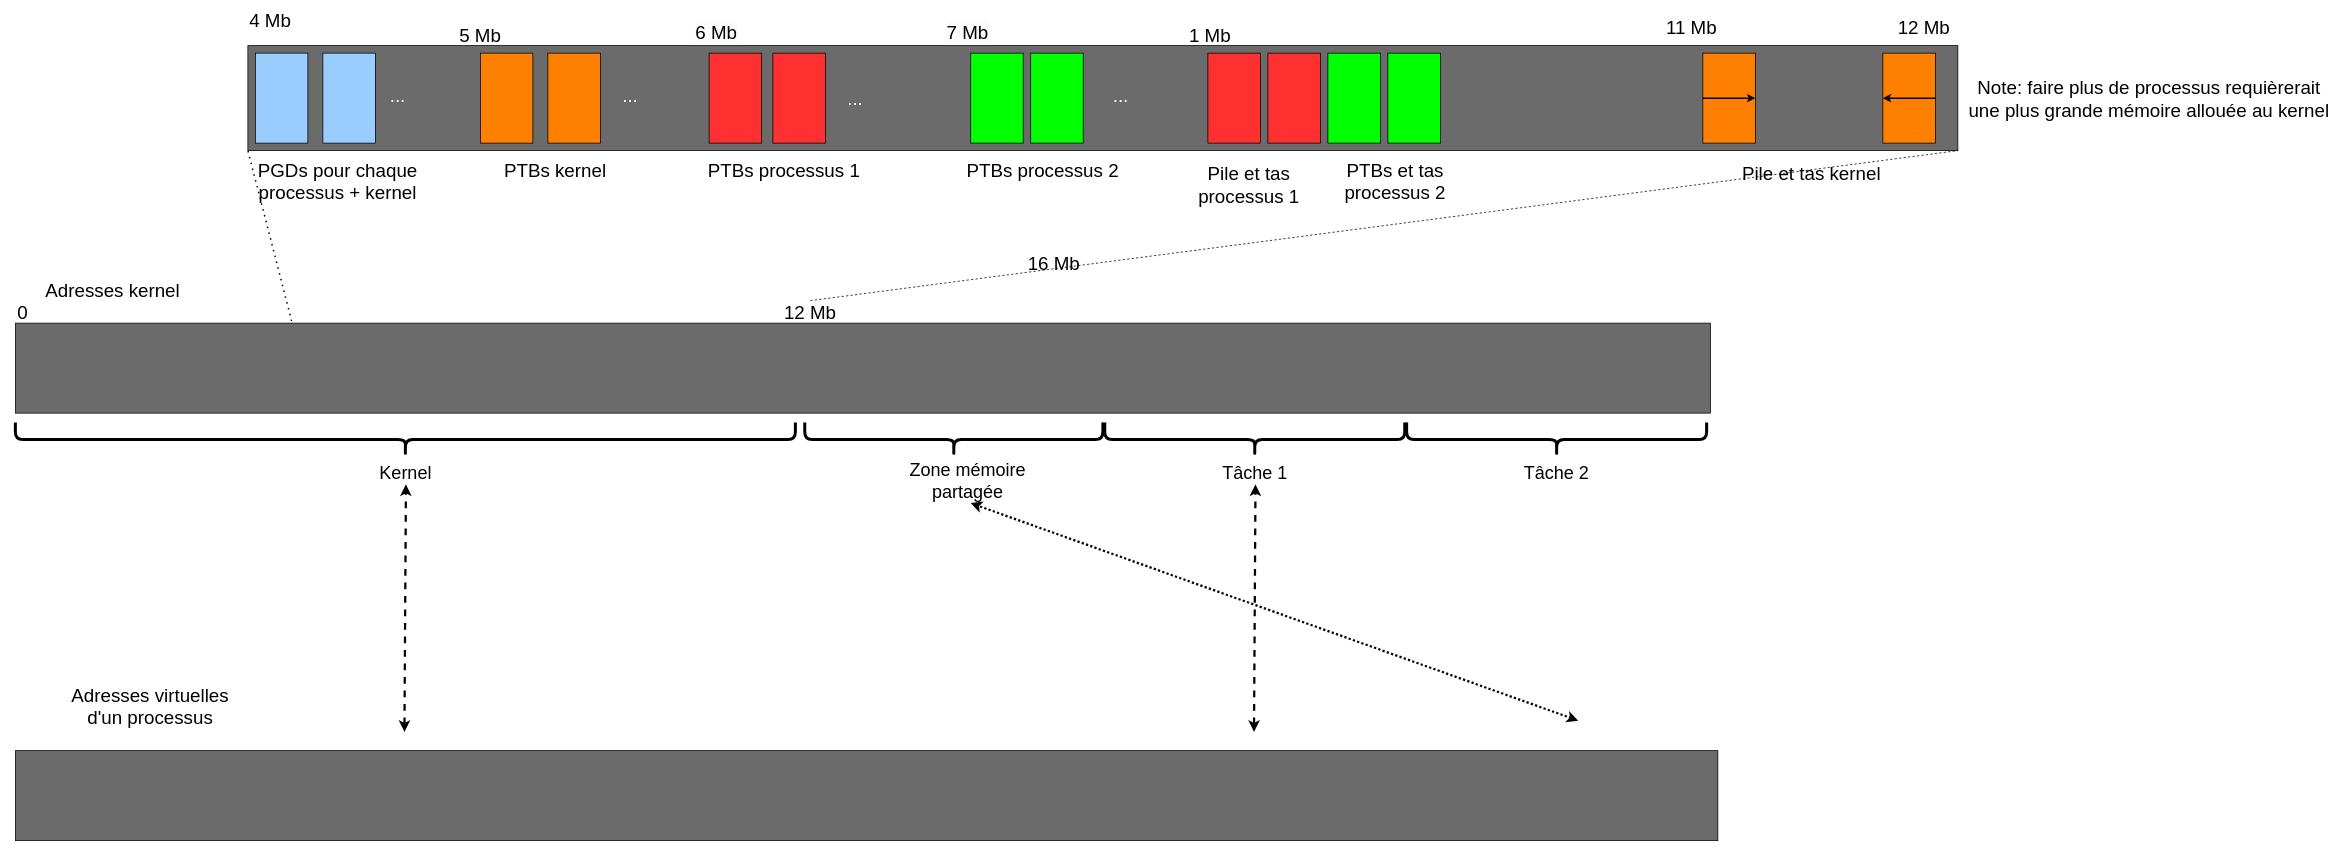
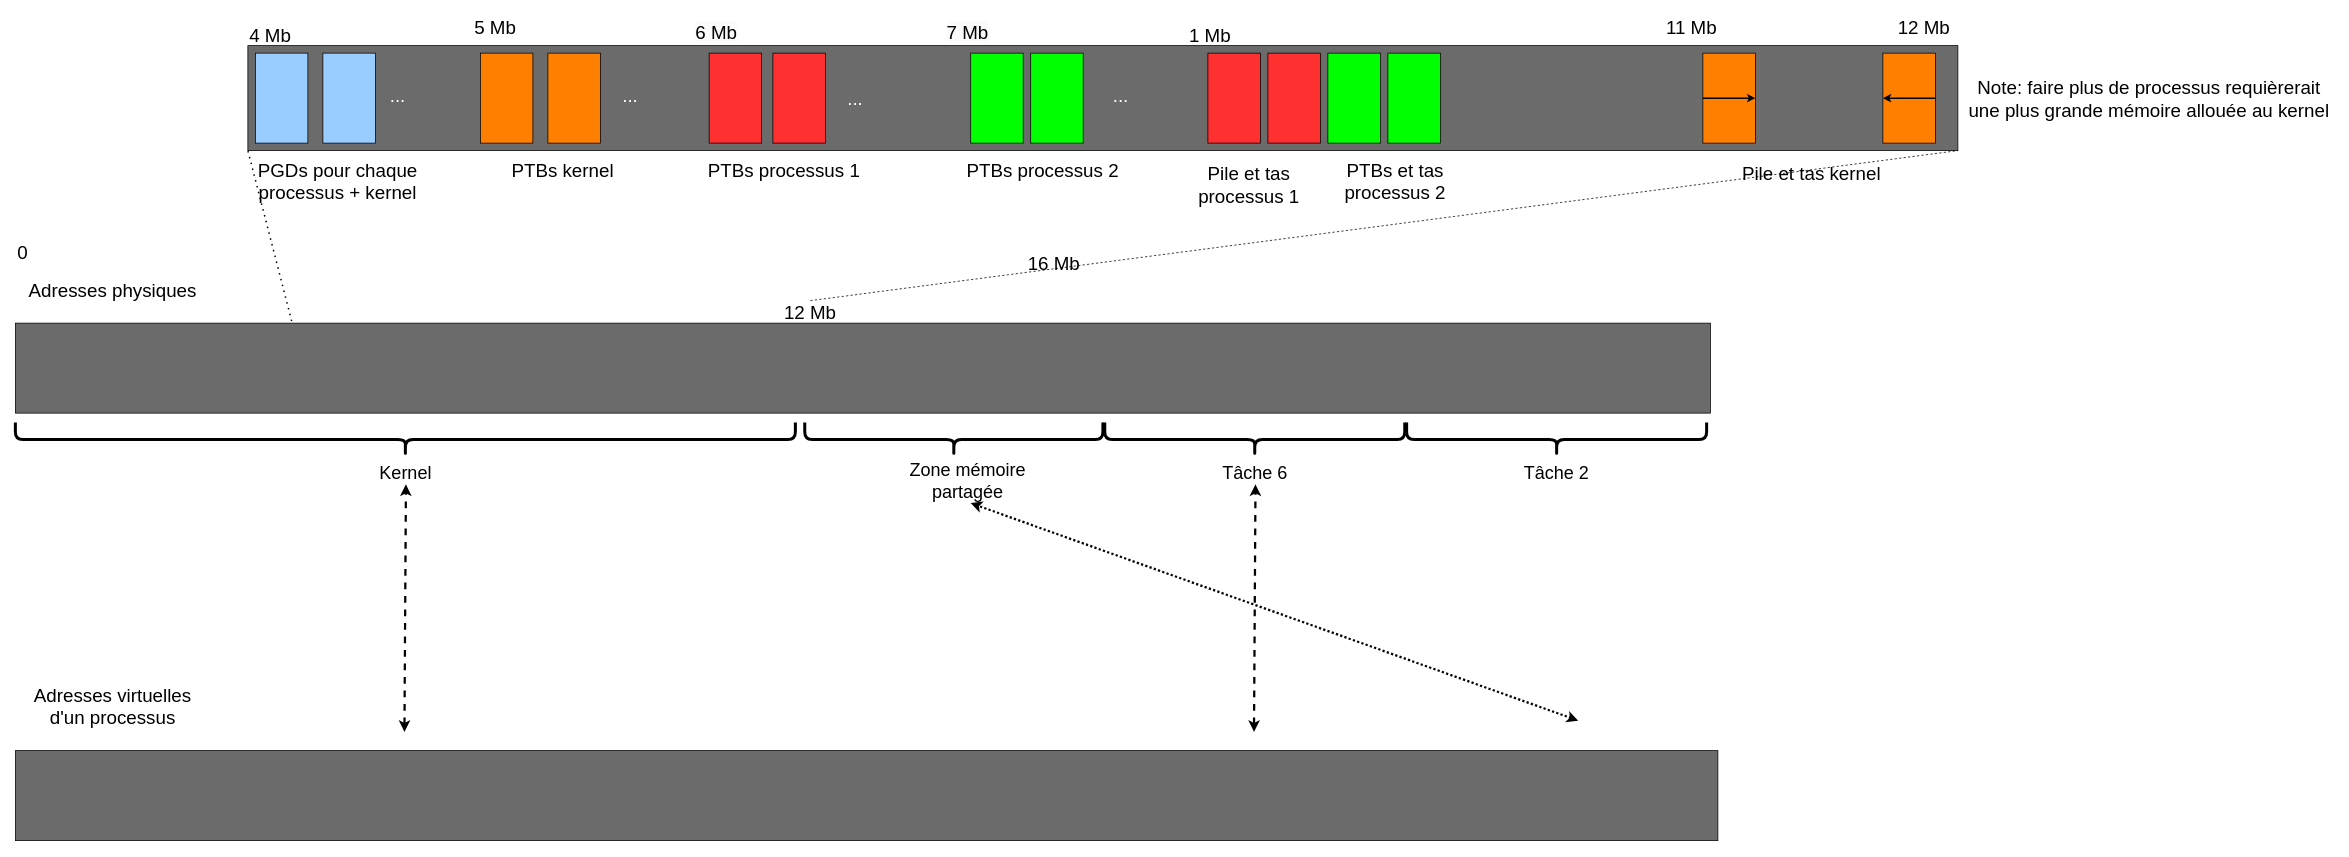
(270, 19) -> (270, 34)
(480, 34) -> (495, 27)
(555, 169) -> (563, 169)
(113, 289) -> (113, 289)
(23, 312) -> (23, 252)
(1255, 473) -> (1255, 473)
(150, 705) -> (113, 705)
